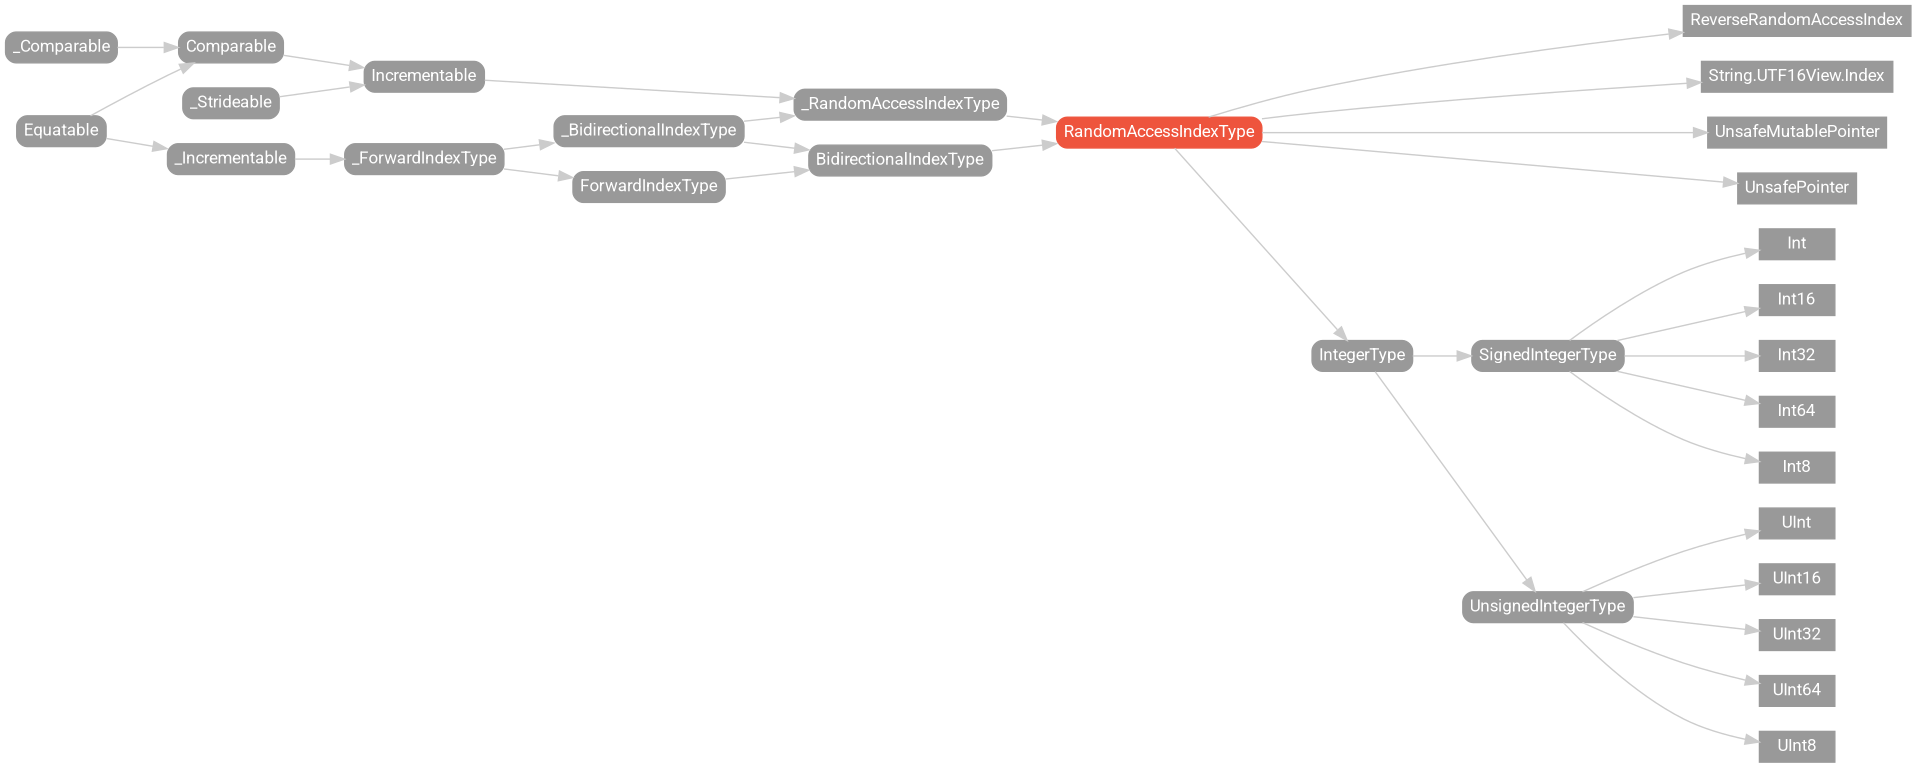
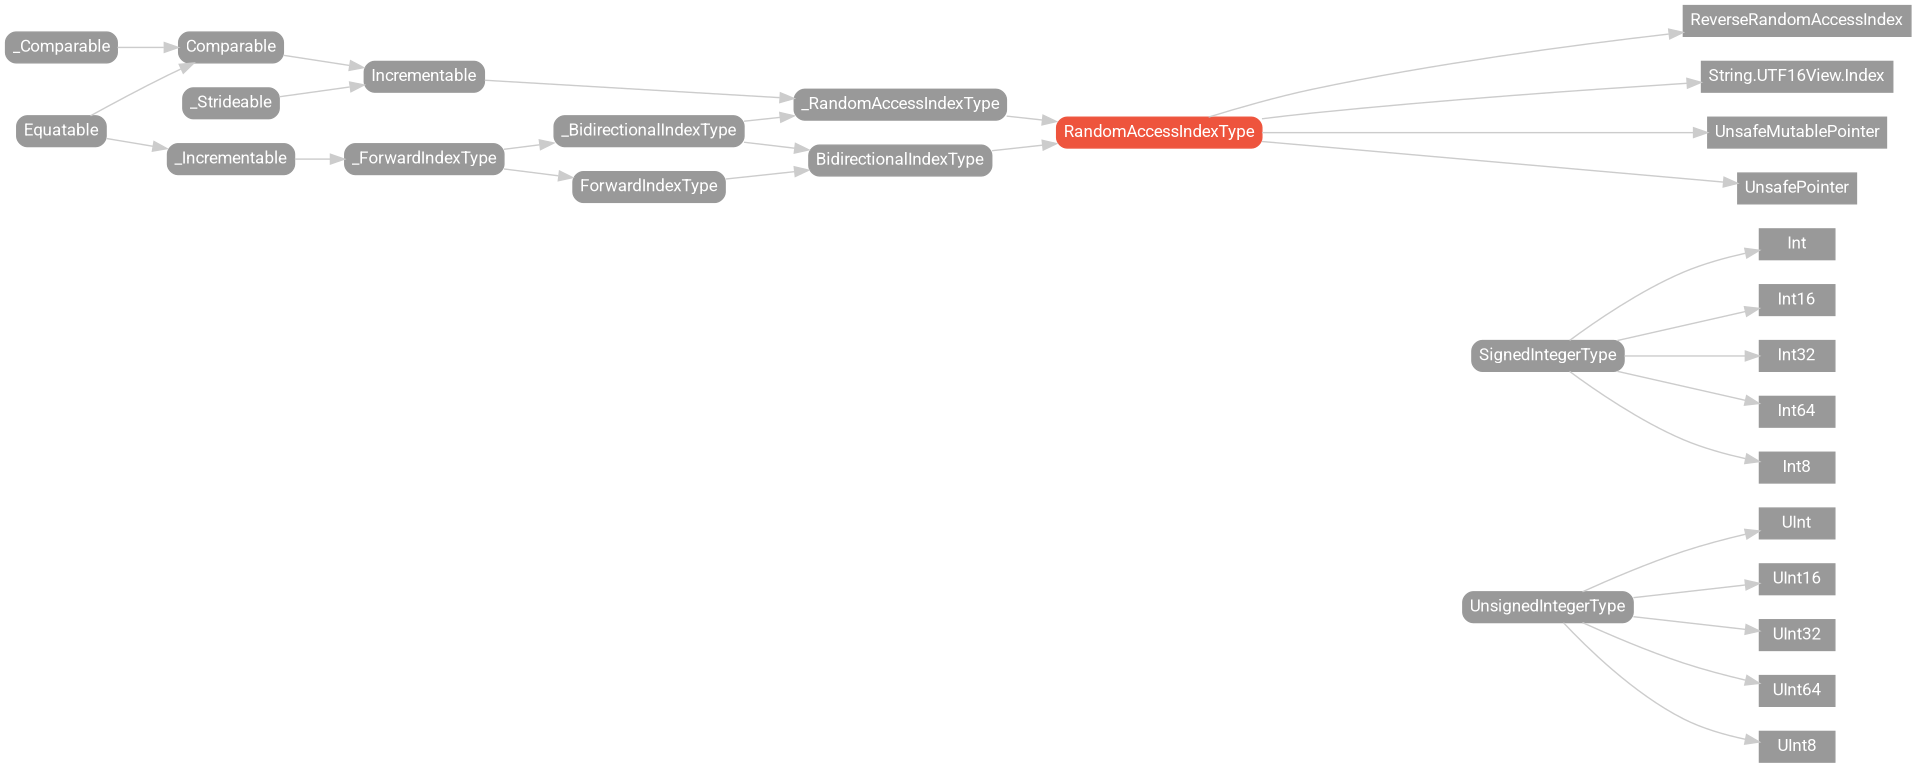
(1362, 356) -> none
